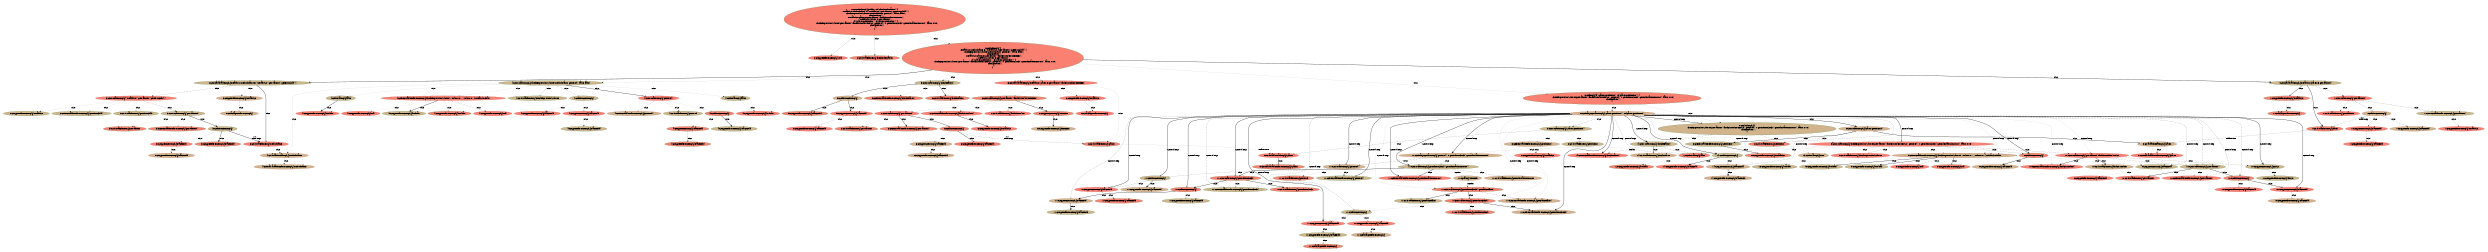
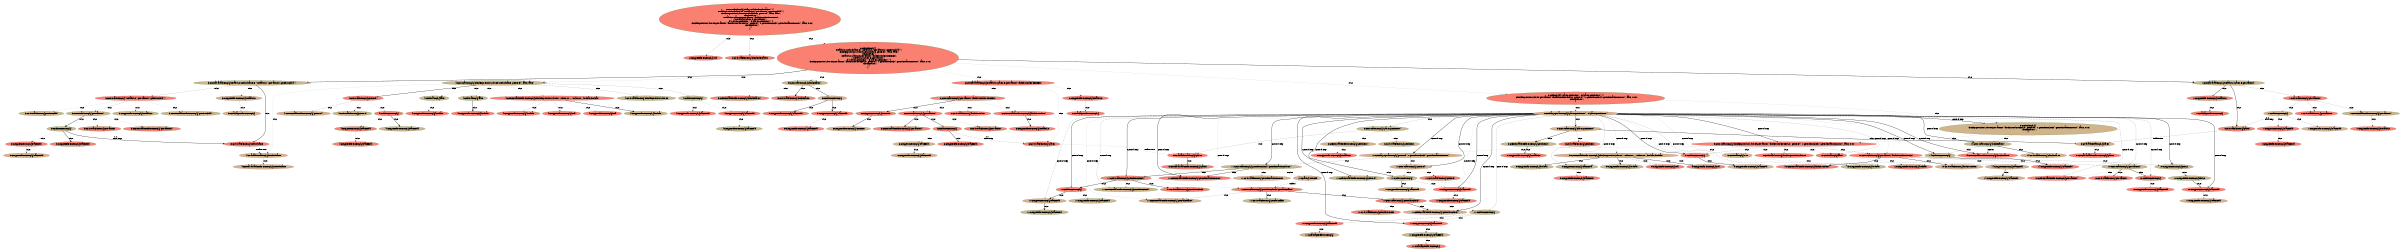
(278, 150) -> (261, 150)
(2264, 184) -> (2196, 184)
